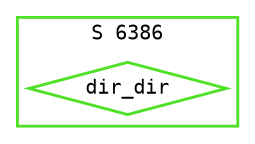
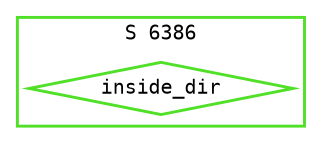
(128, 88) -> (161, 88)
